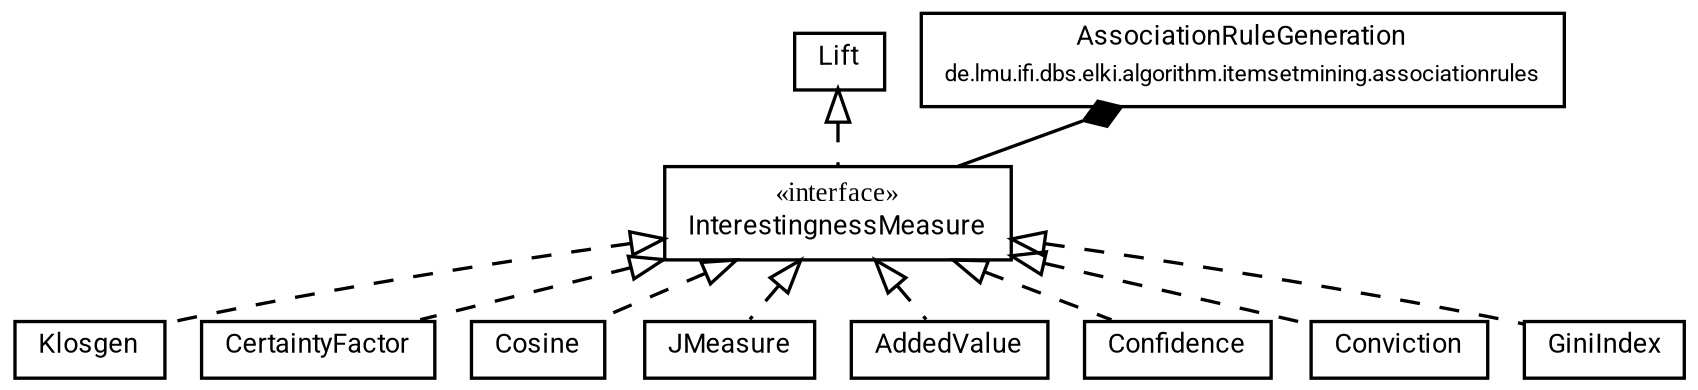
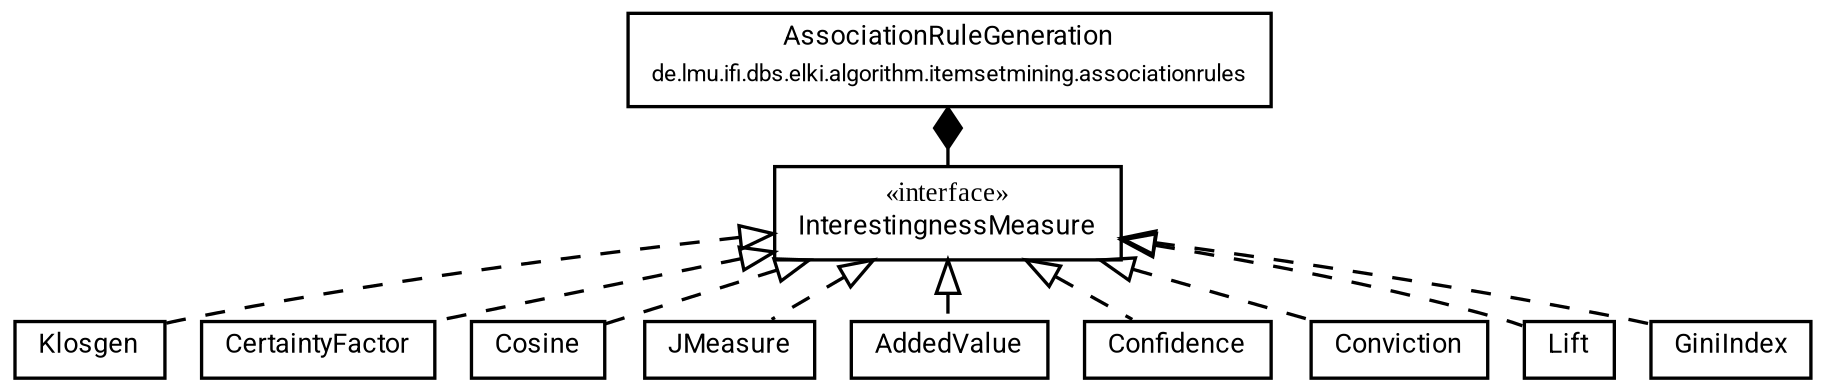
(838, 144) -> (1340, 280)
